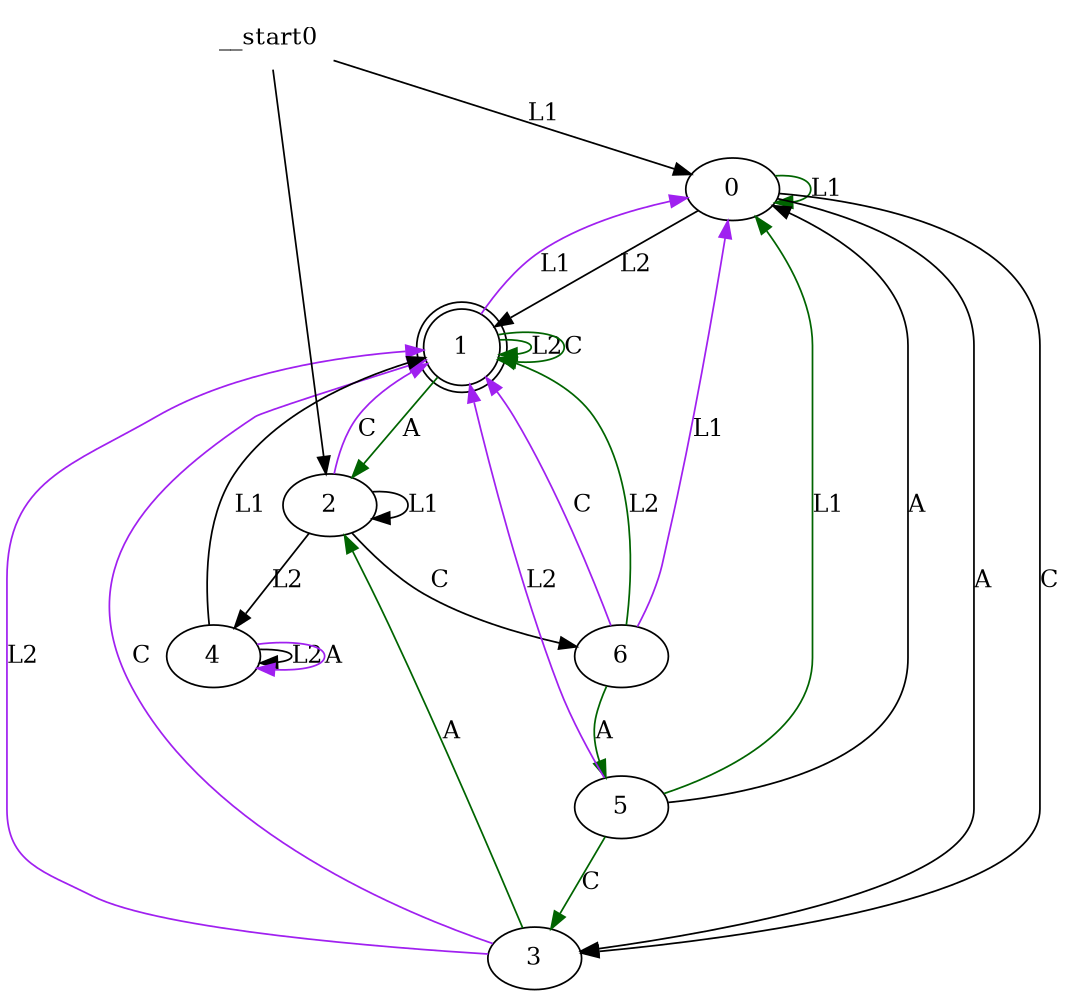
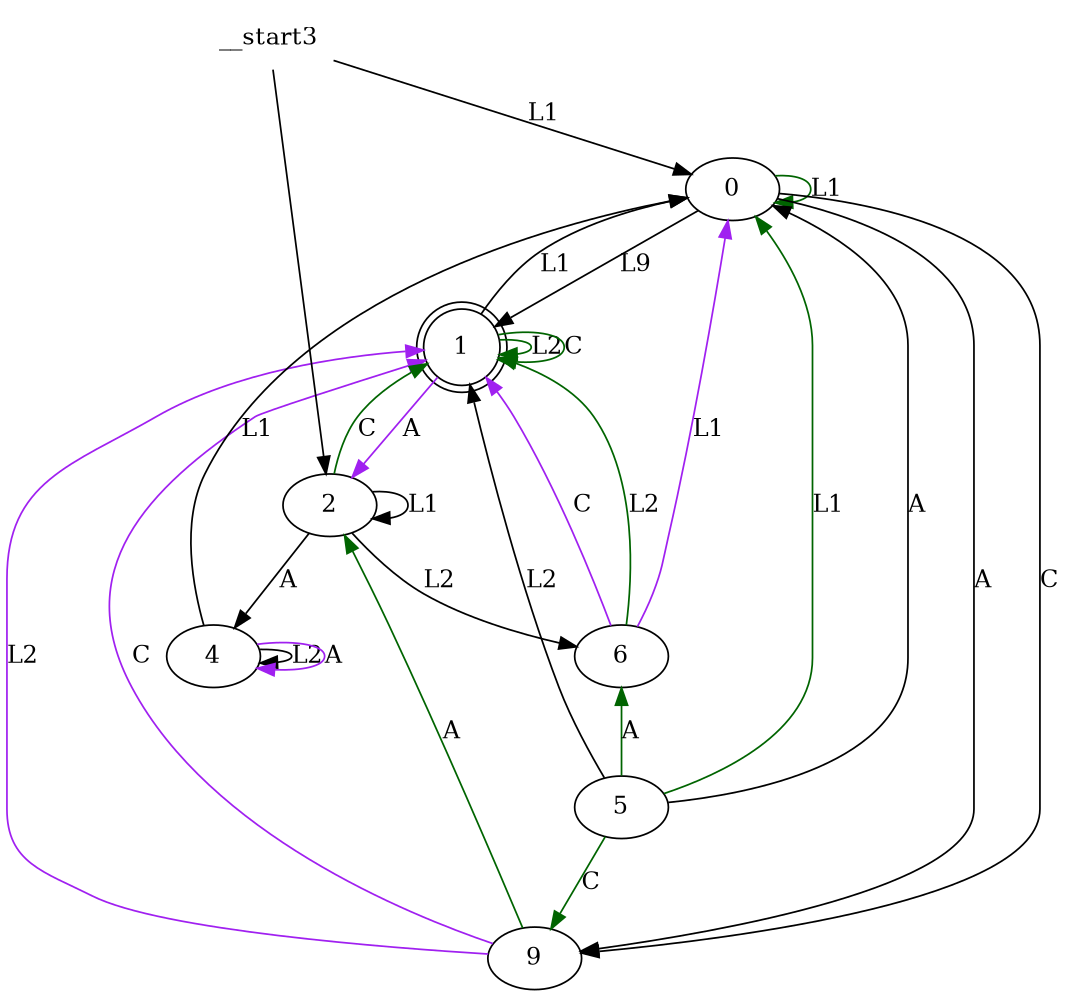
(269, 38) -> (269, 38)
(563, 238) -> (563, 238)
(636, 265) -> (636, 265)
(360, 413) -> (360, 413)
(401, 421) -> (401, 421)
(251, 453) -> (341, 329)
(288, 581) -> (288, 581)
(440, 581) -> (440, 581)
(527, 595) -> (527, 595)
(595, 723) -> (622, 741)
(535, 958) -> (535, 958)
